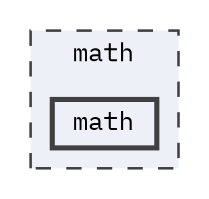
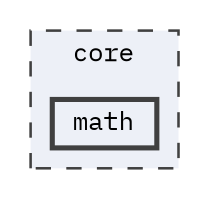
(105, 55) -> (105, 55)
